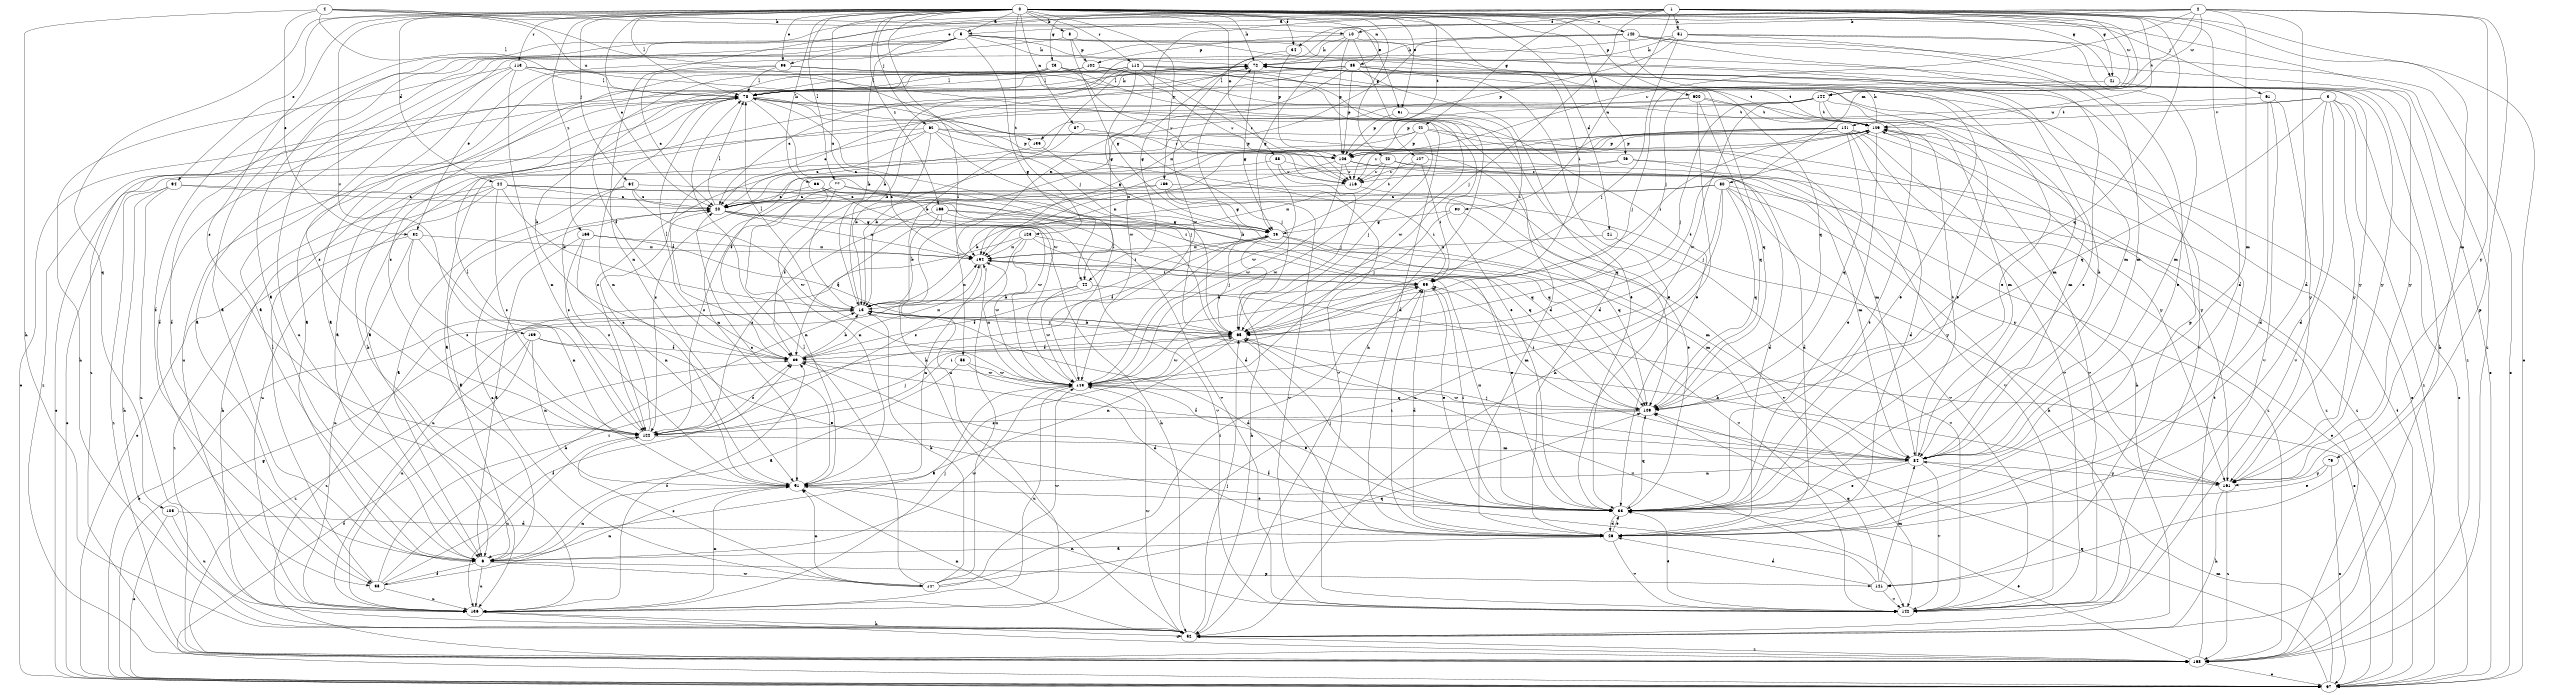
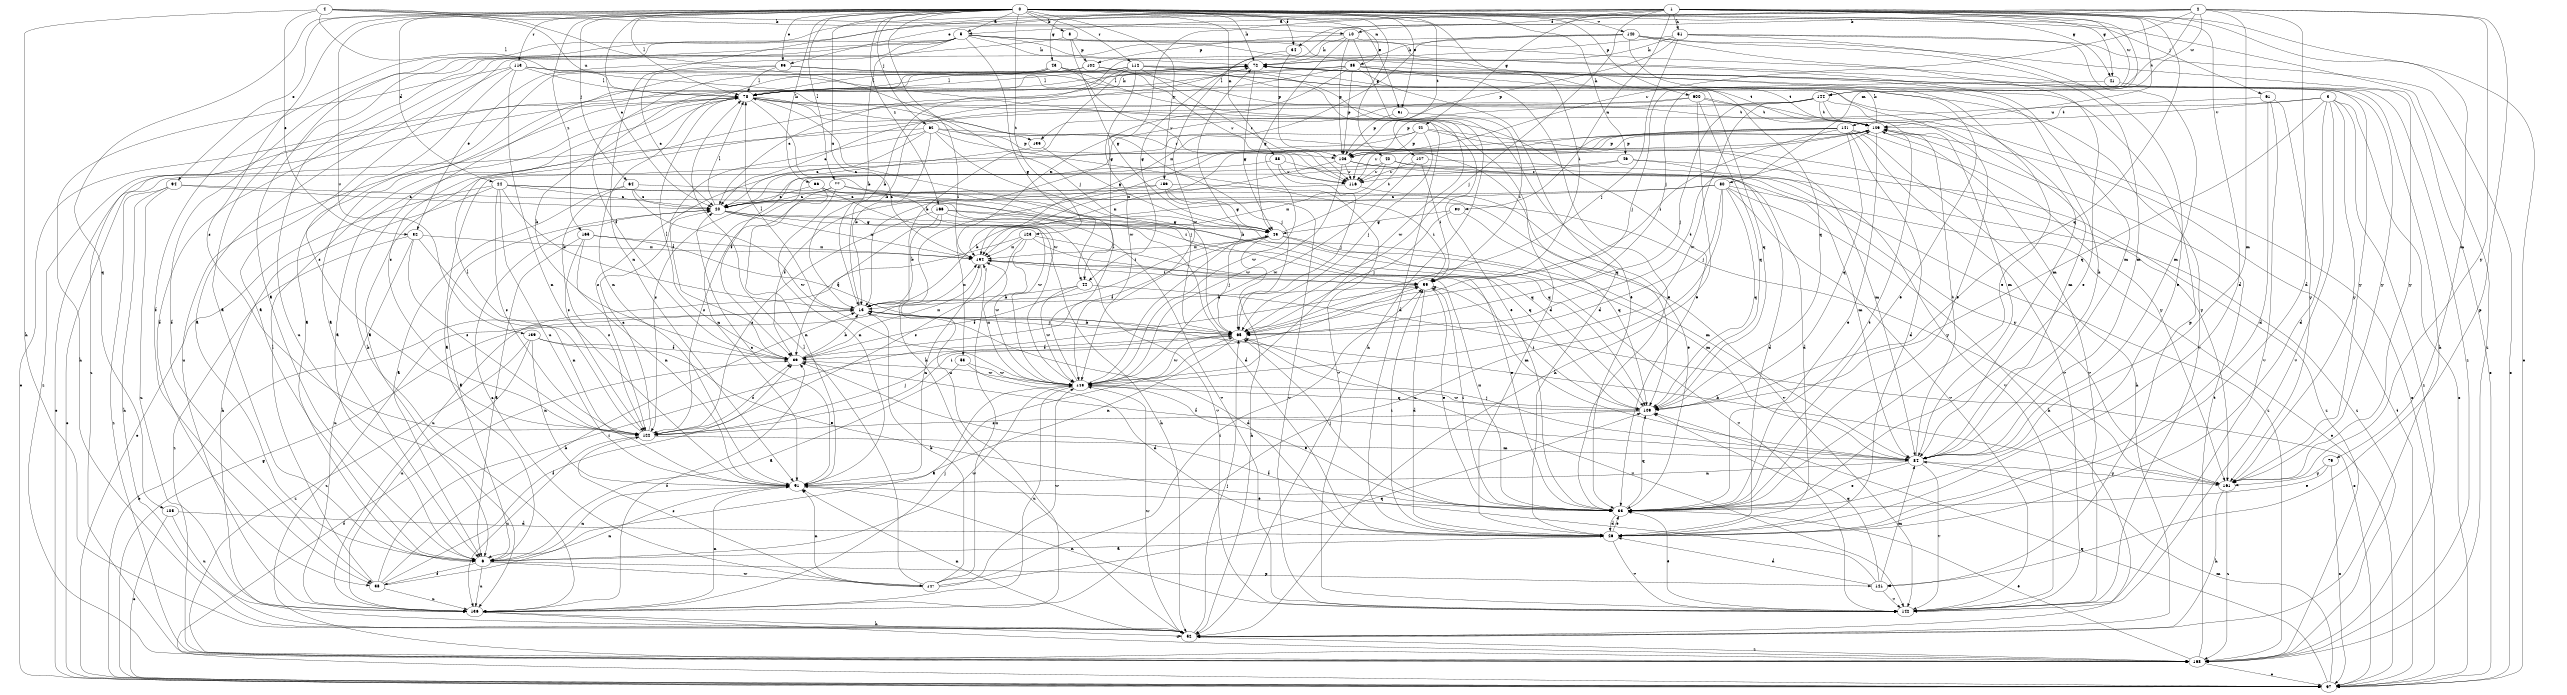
(1077, 128) -> none
(1610, 235) -> none
(260, 402) -> (583, 402)
